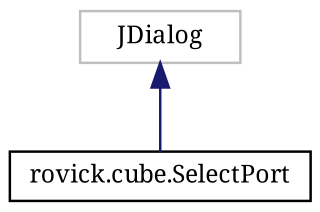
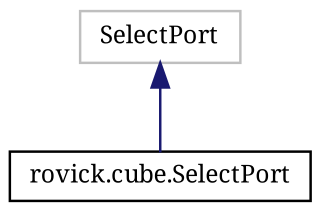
(160, 37) -> (160, 37)
